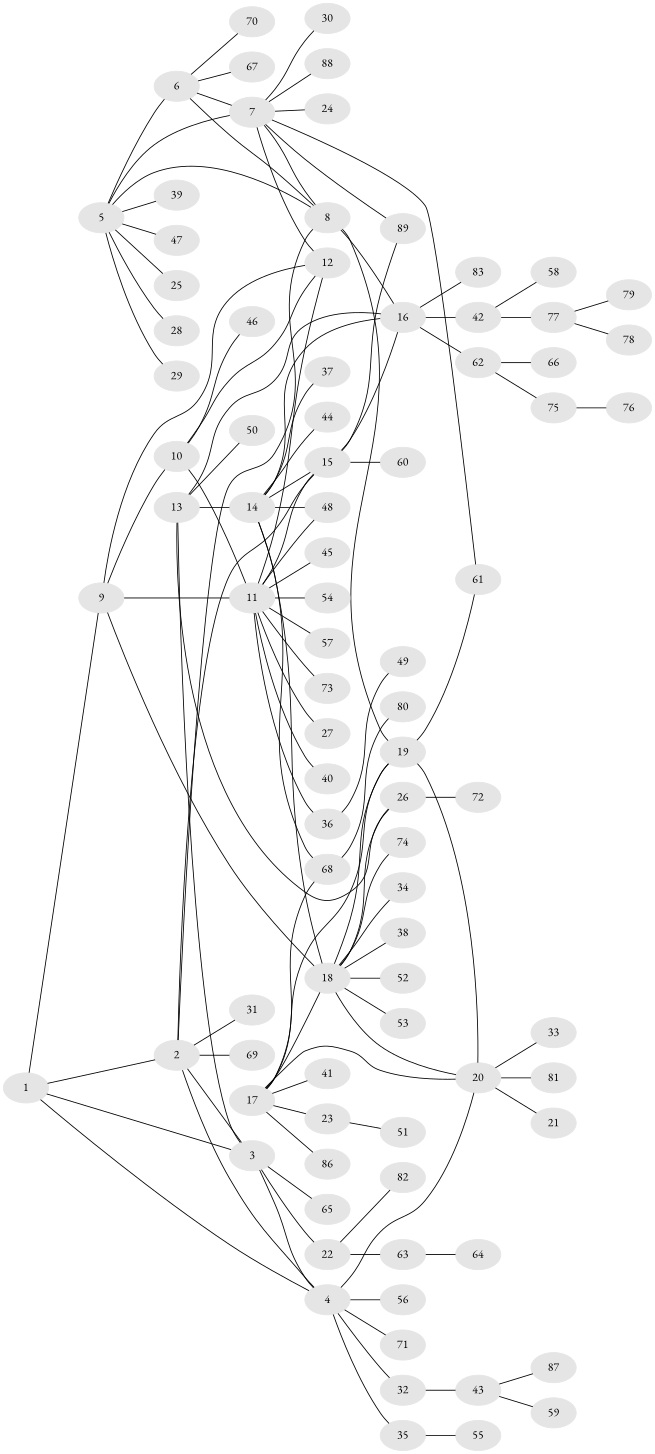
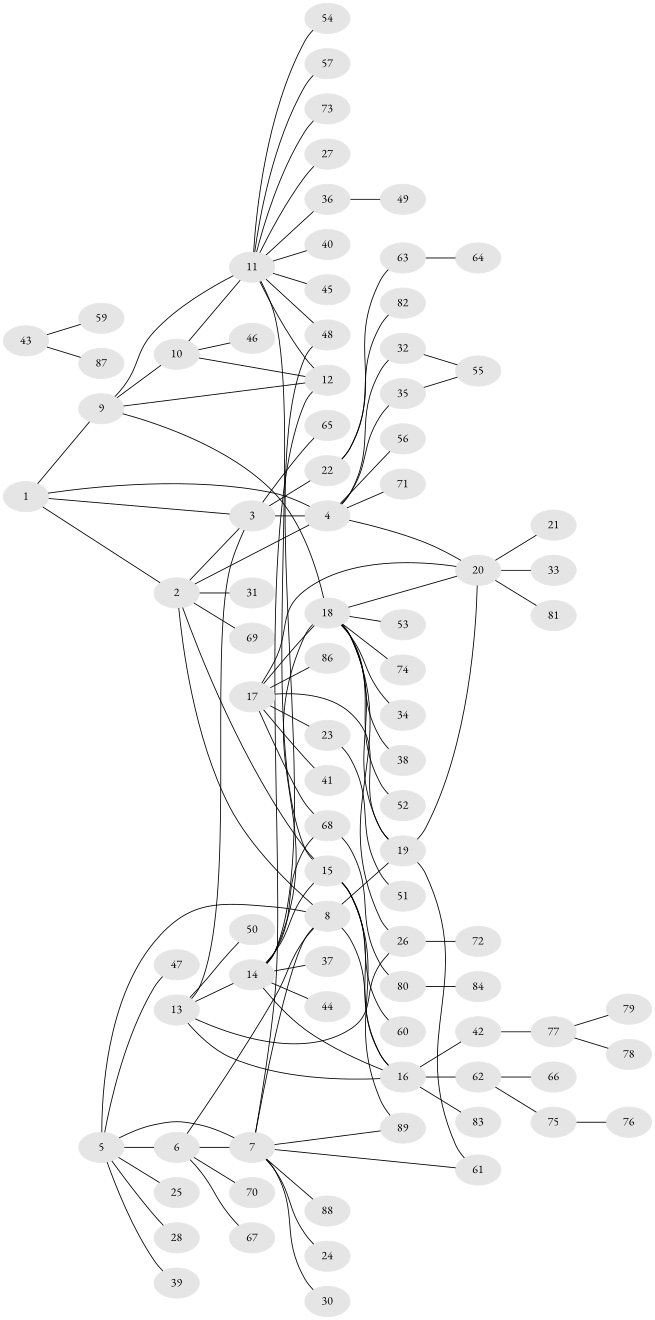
(554, 272) -> none
(177, 376) -> none
none -> (478, 987)
(441, 1390) -> (441, 360)
